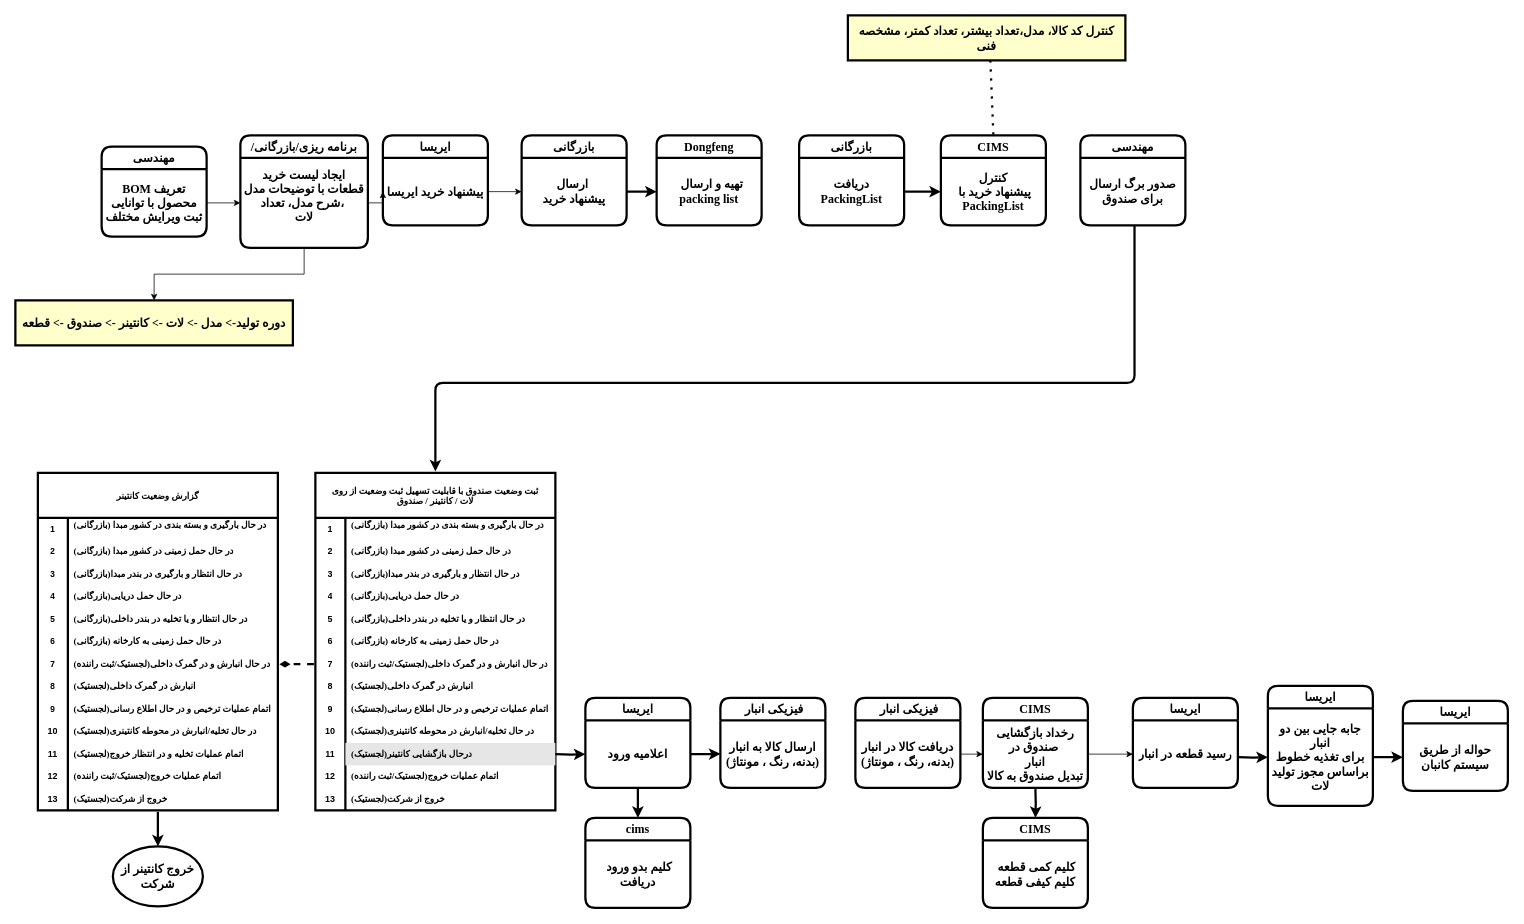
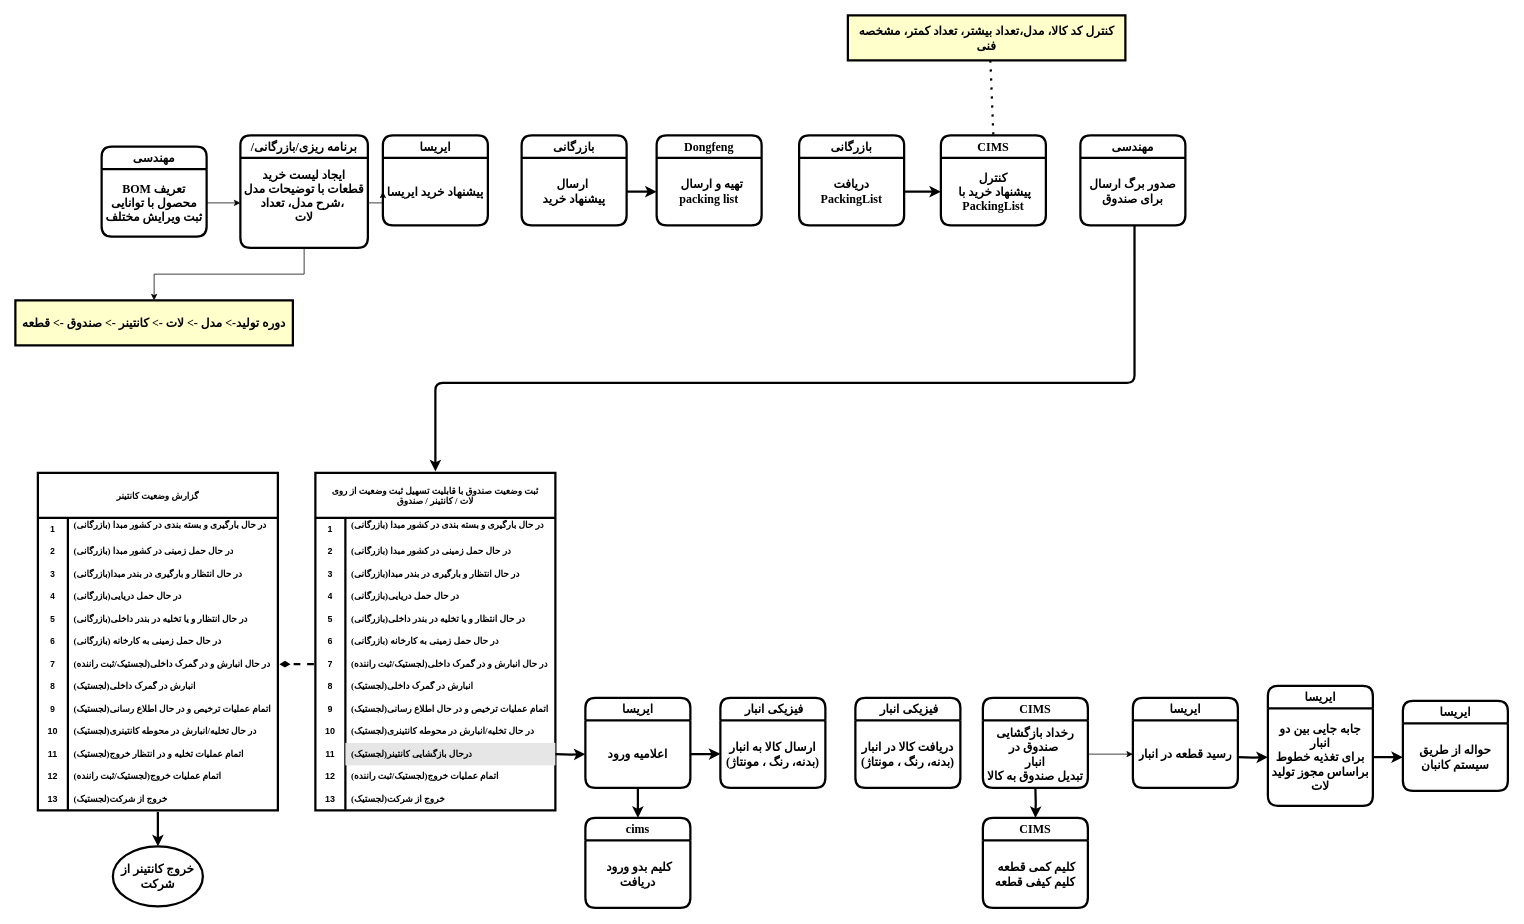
(502, 192) -> none
(976, 754) -> none
